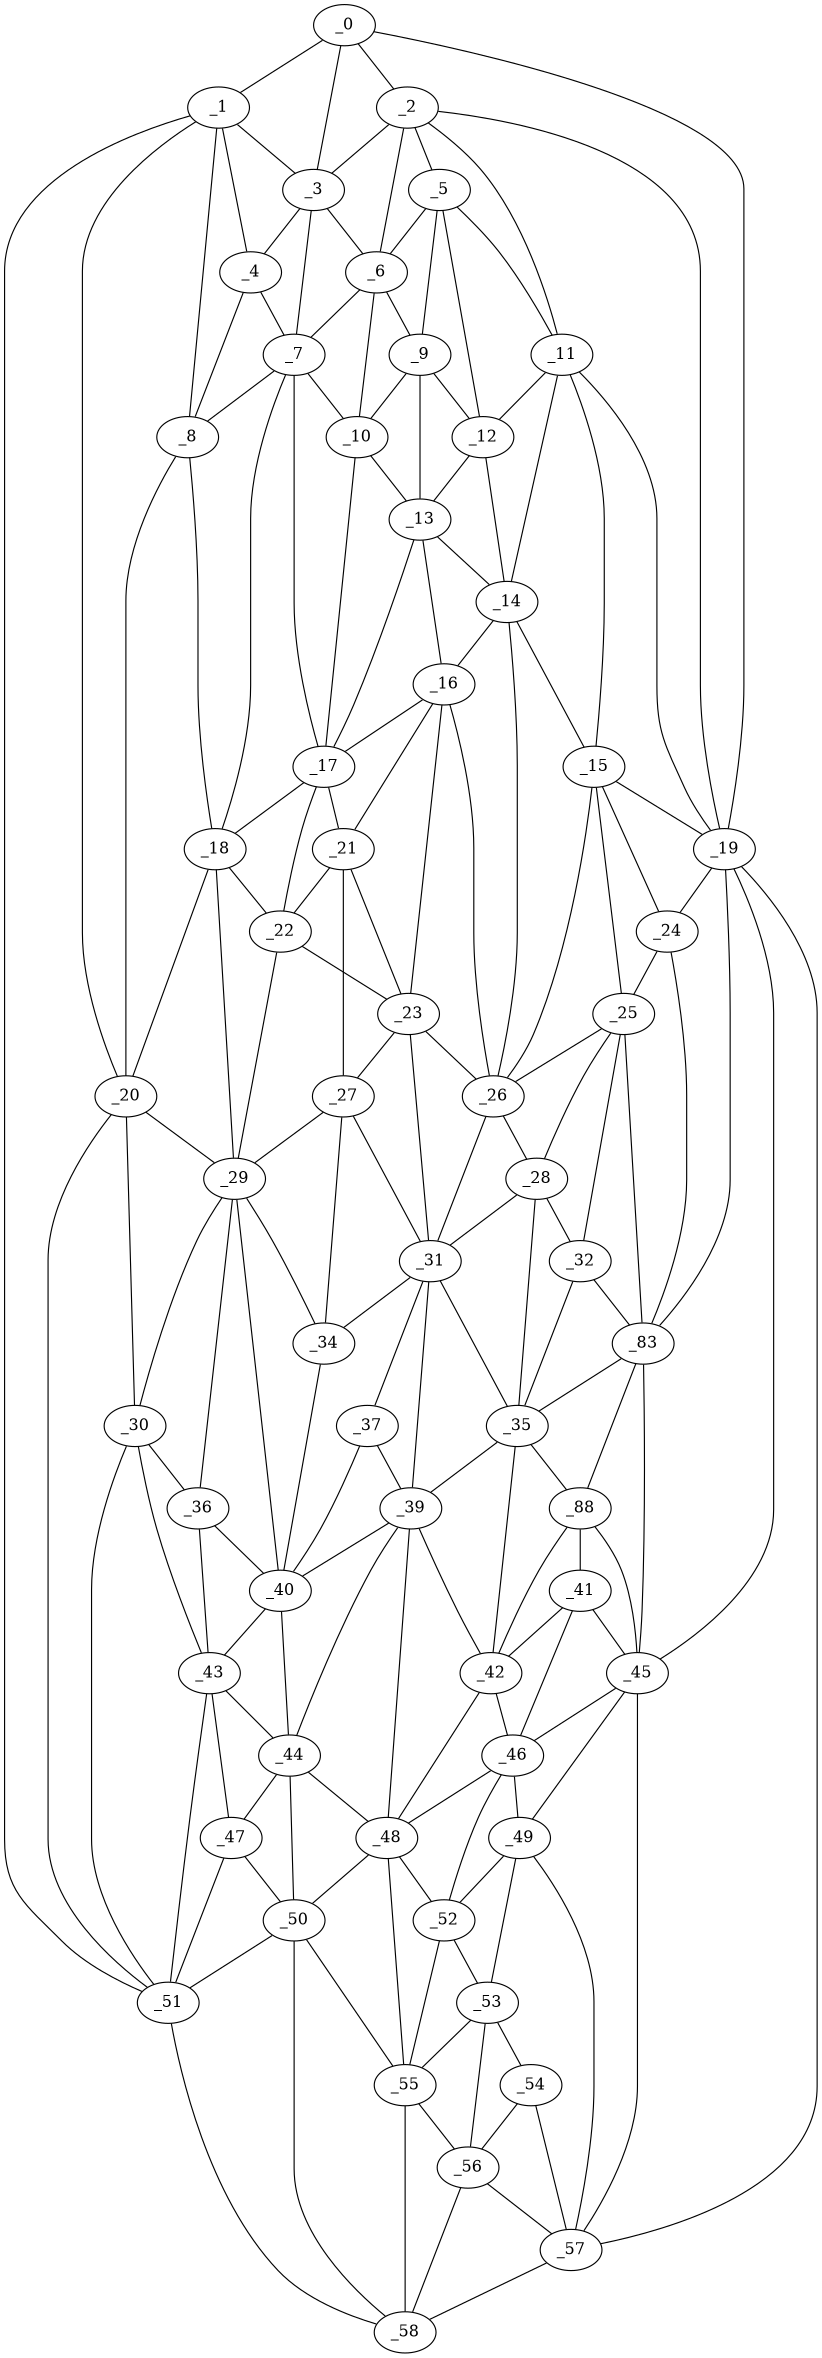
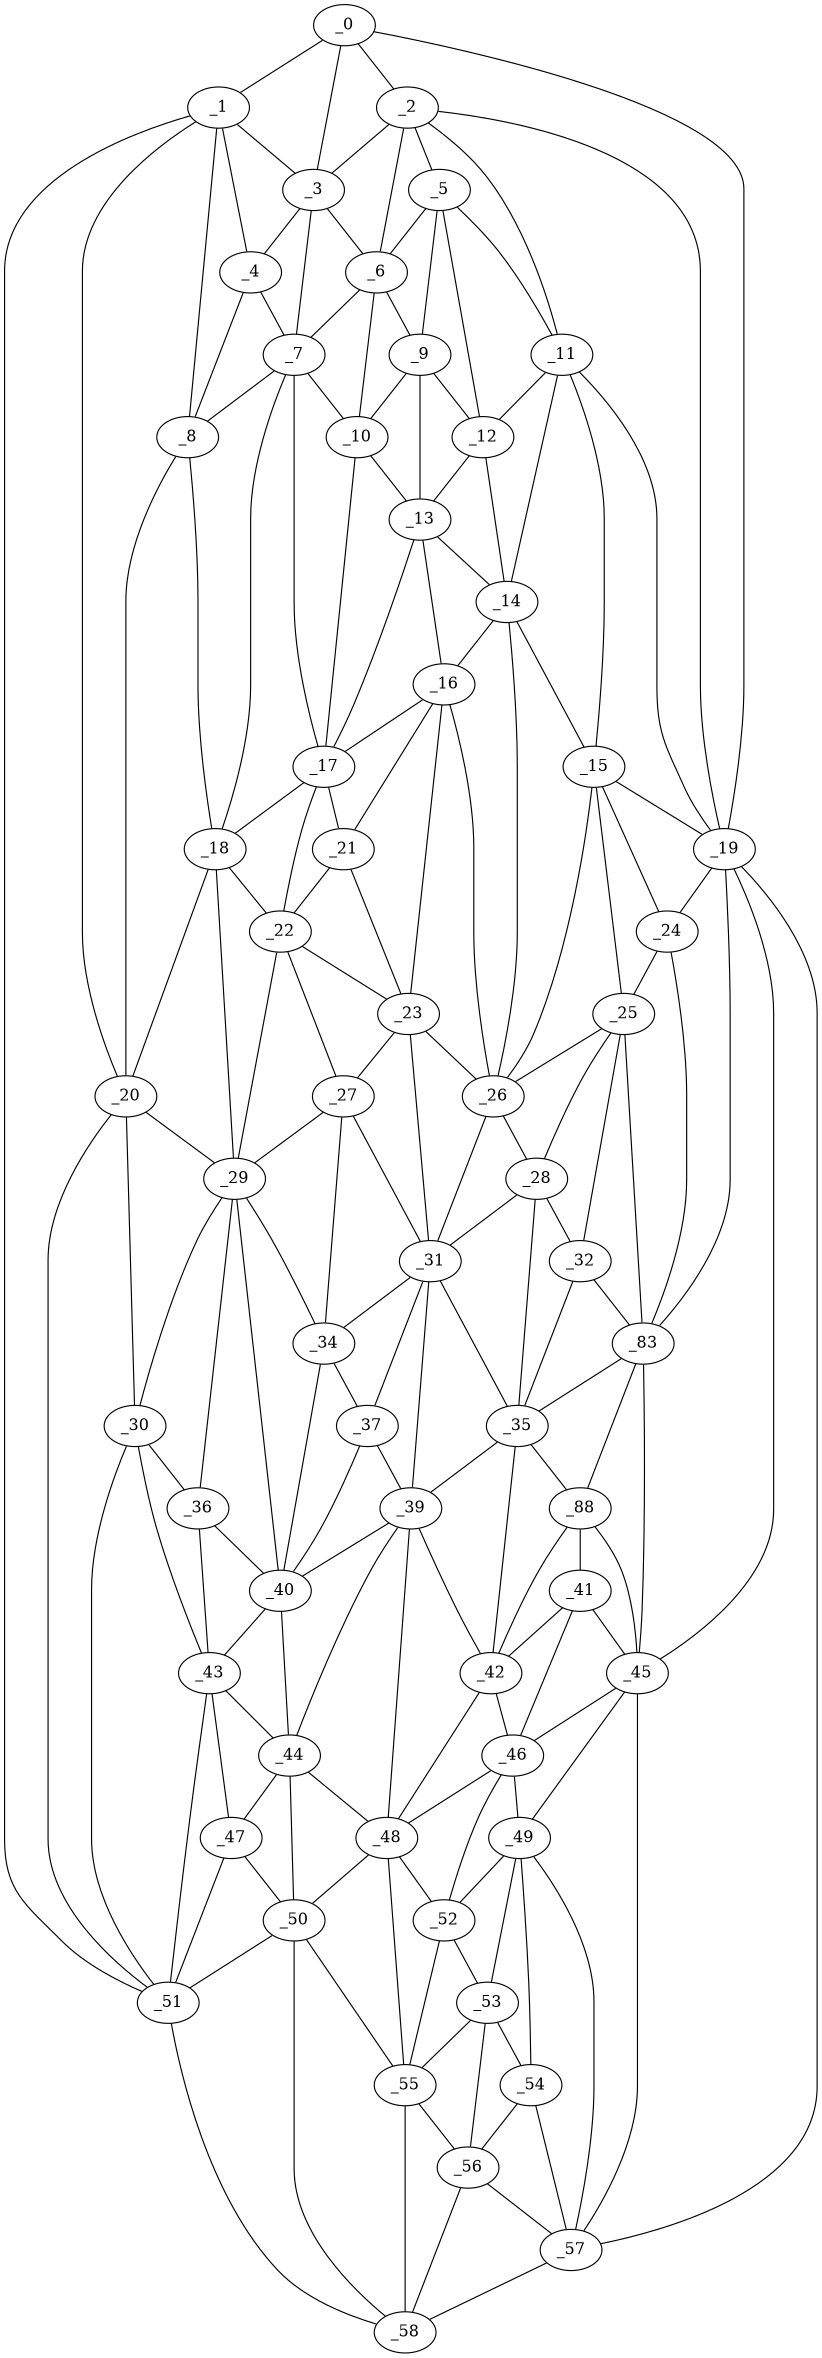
(343, 963) -> (312, 1014)
none -> (346, 1385)
none -> (528, 1962)
